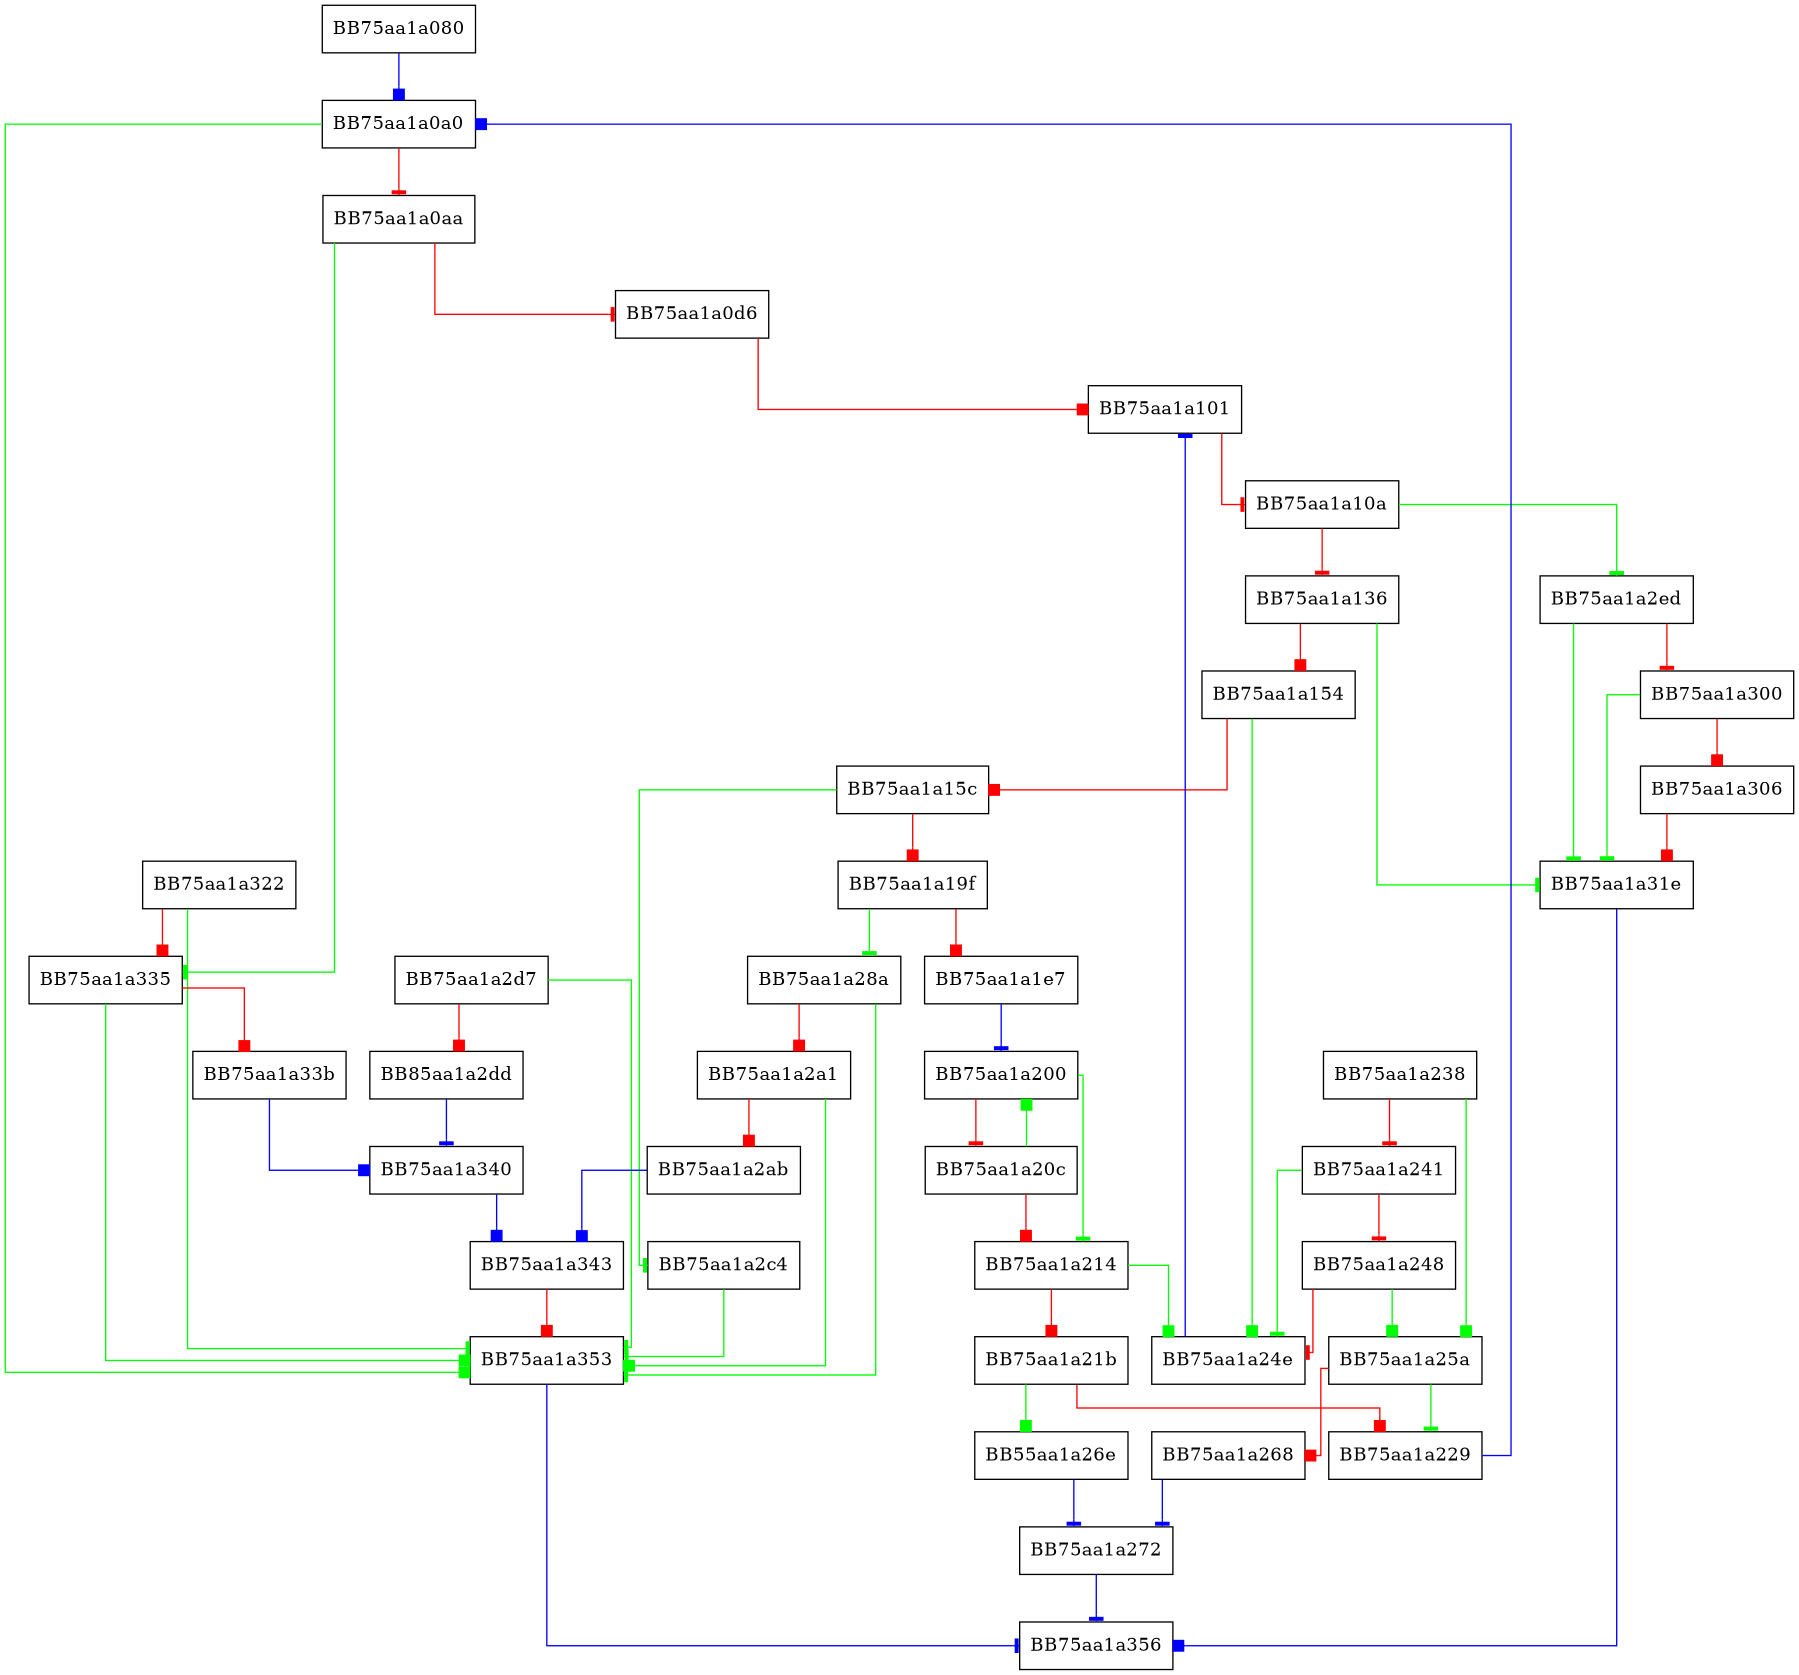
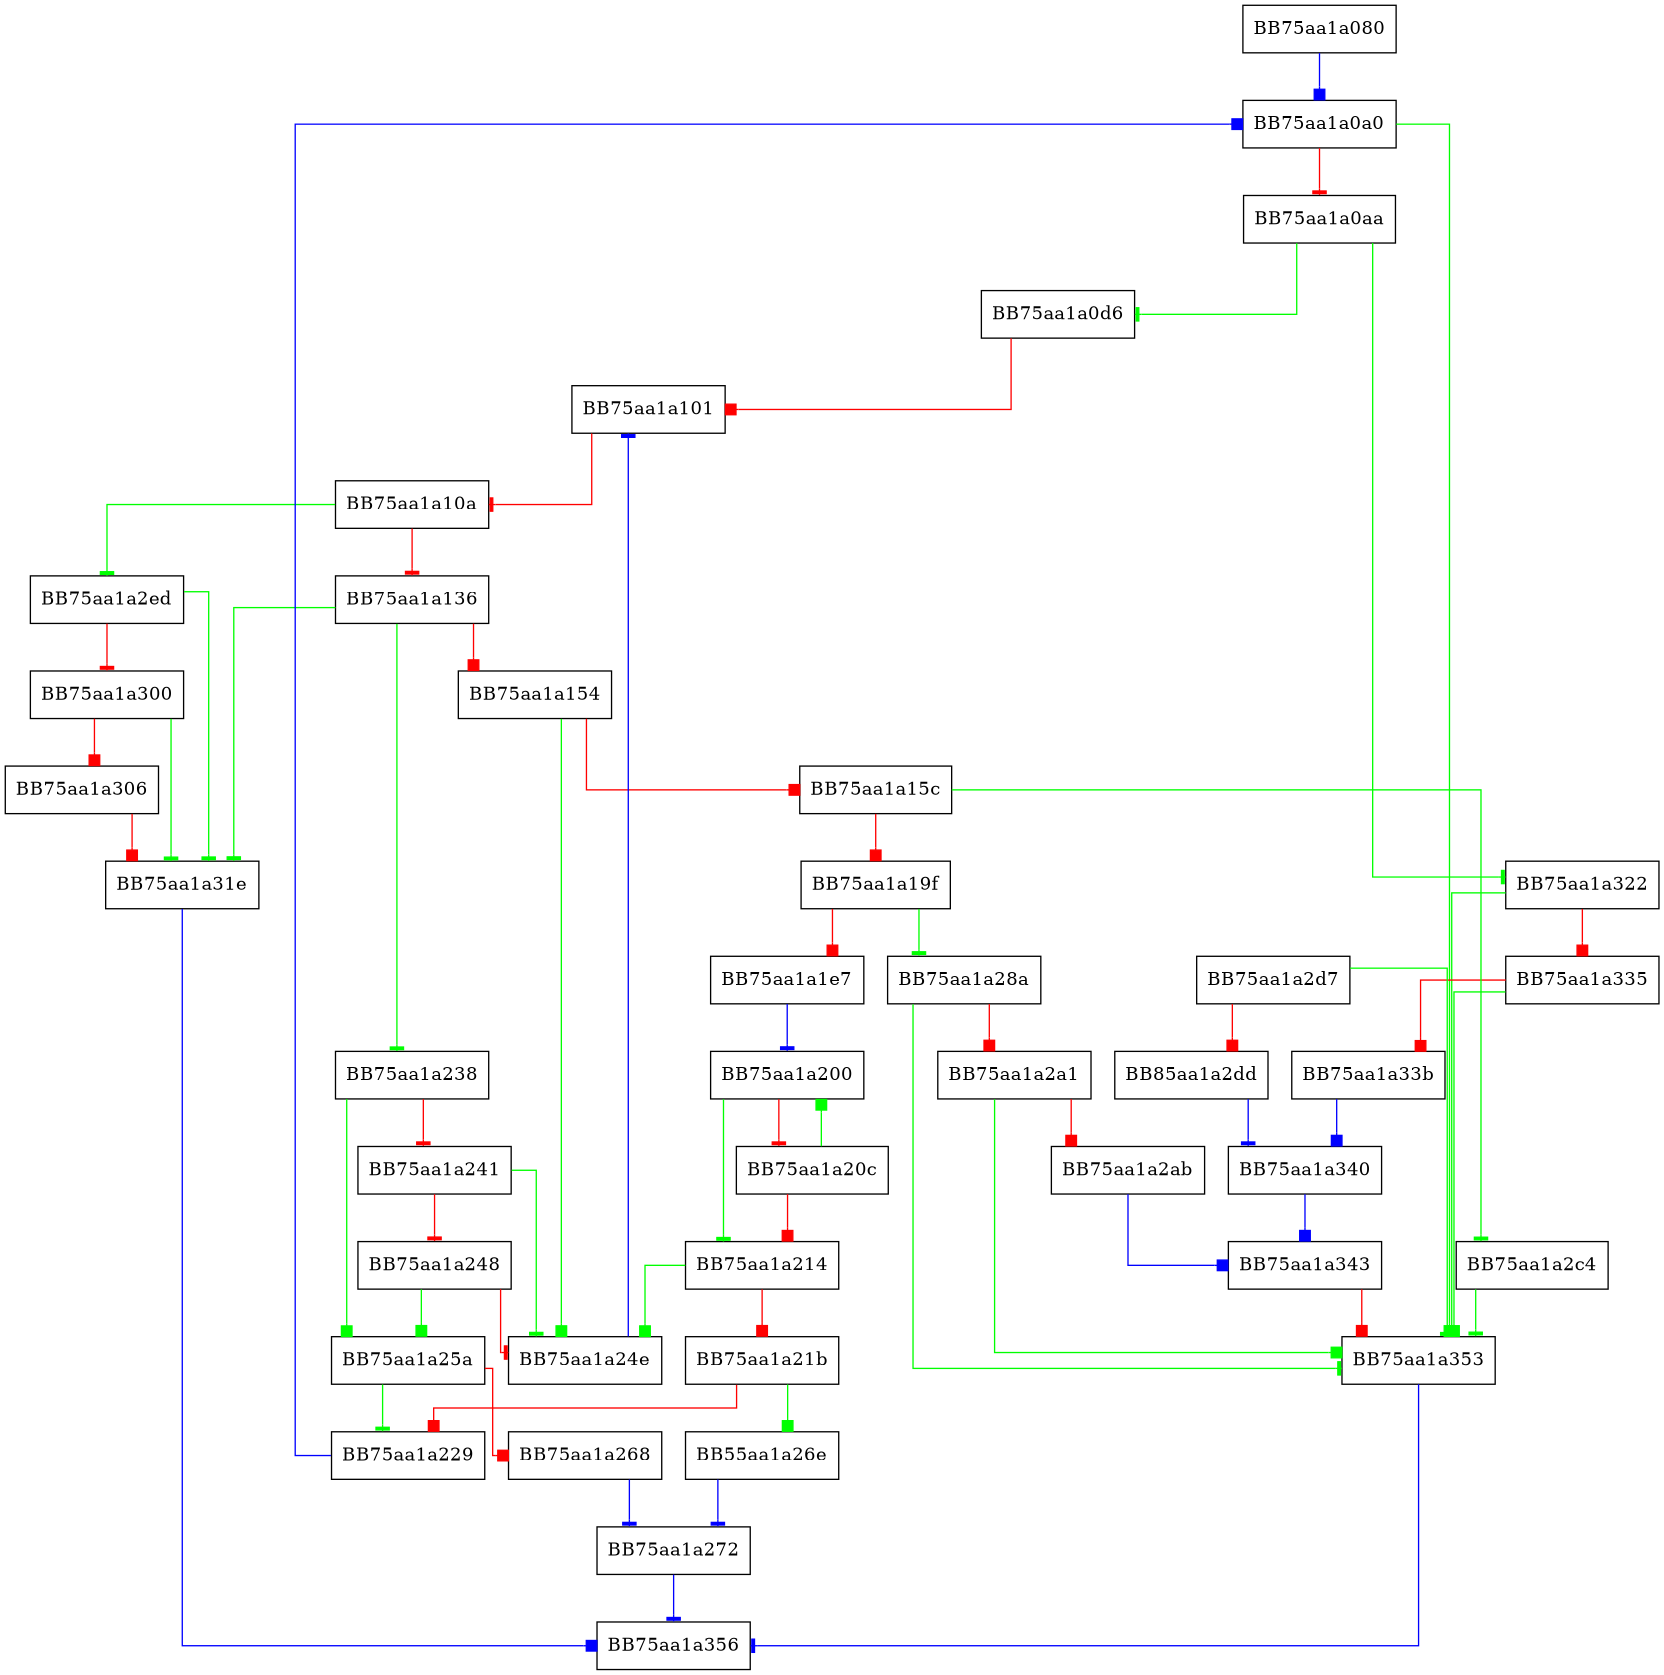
(486, 314) -> (1255, 314)
(335, 680) -> (1373, 623)
none -> (397, 834)
